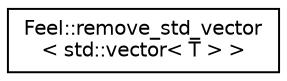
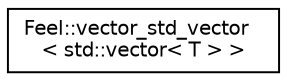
(143, 41) -> (143, 41)
